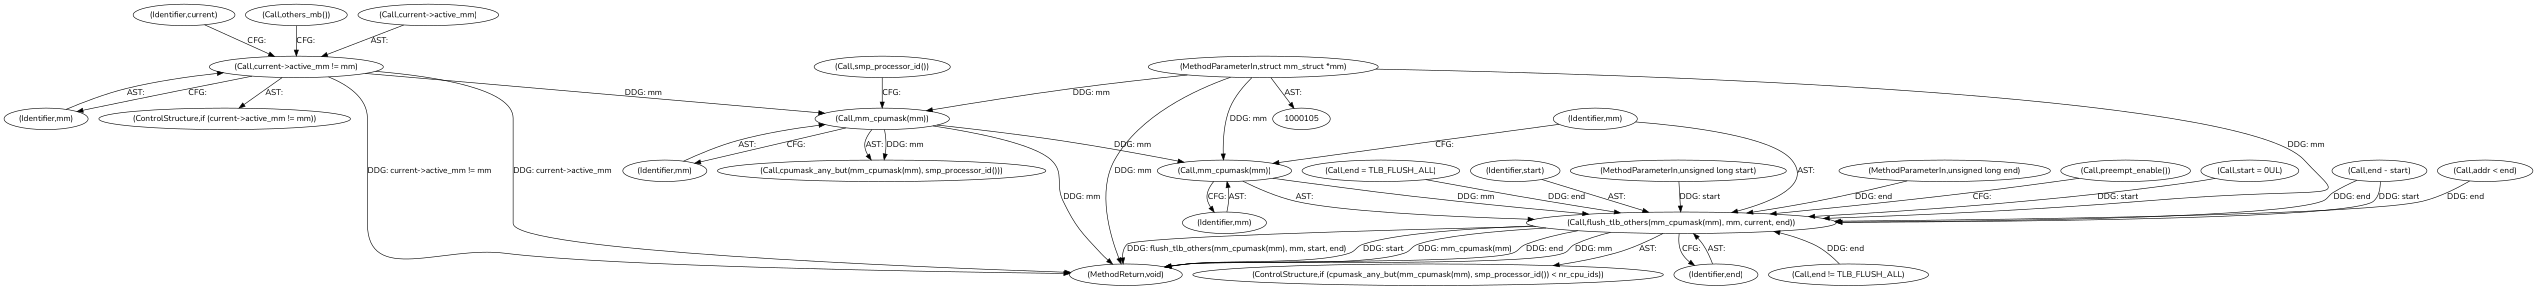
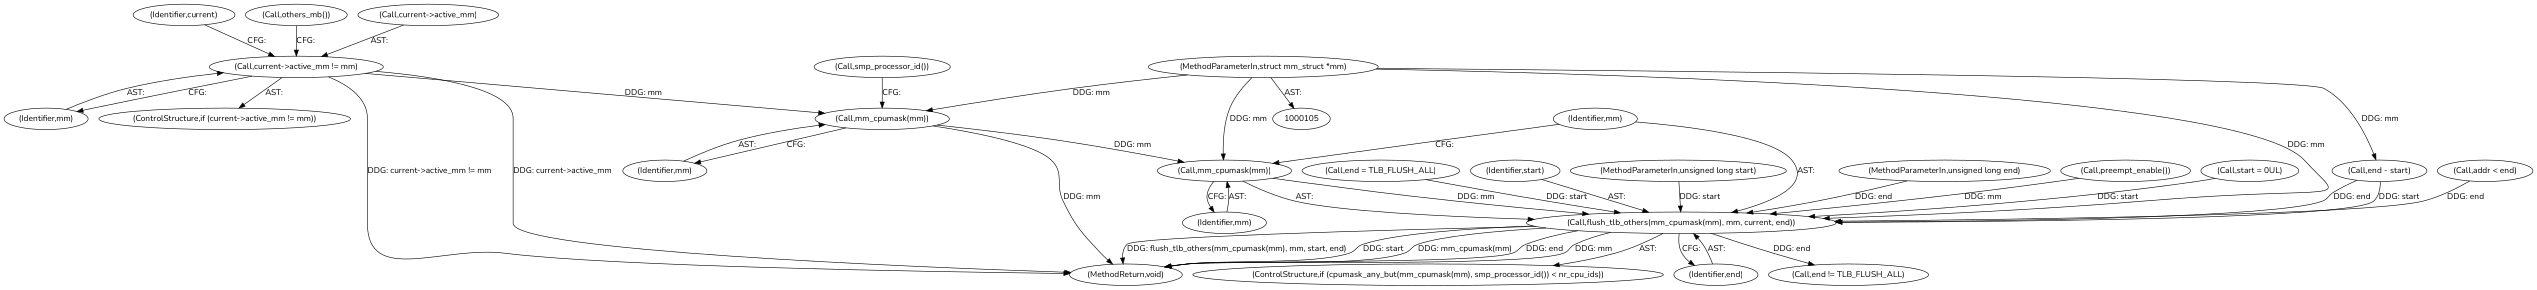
(1127, 142) -> (1893, 74)
(882, 171) -> none
(1567, 197) -> (1567, 197)
(1983, 197) -> (1983, 197)
(1812, 244) -> (1760, 249)
